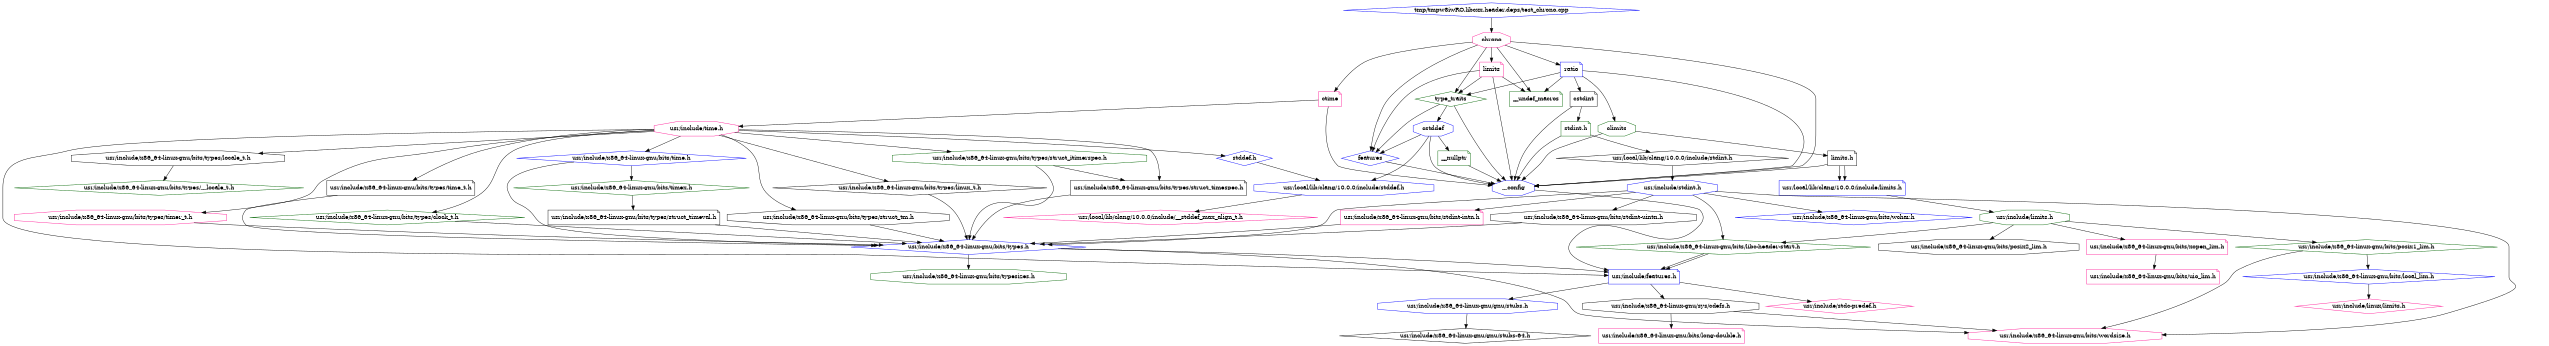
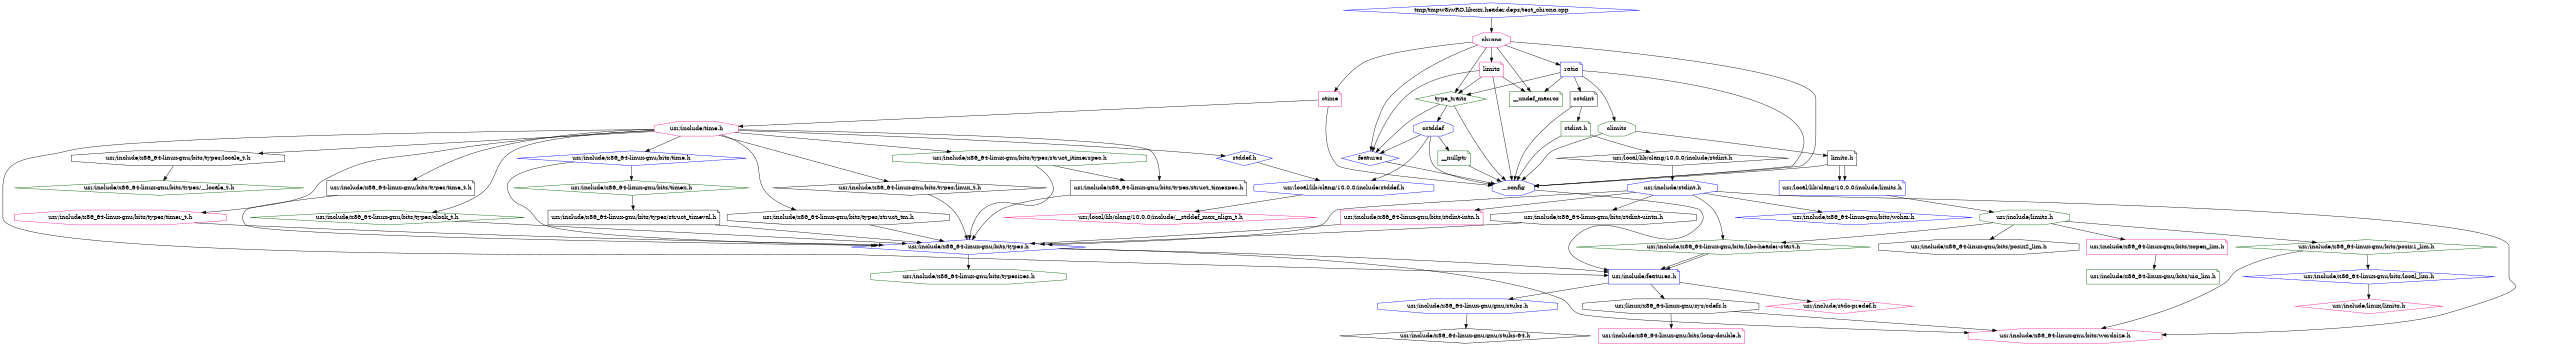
(2153, 277) -> (2153, 277)
(1671, 306) -> (1671, 306)
